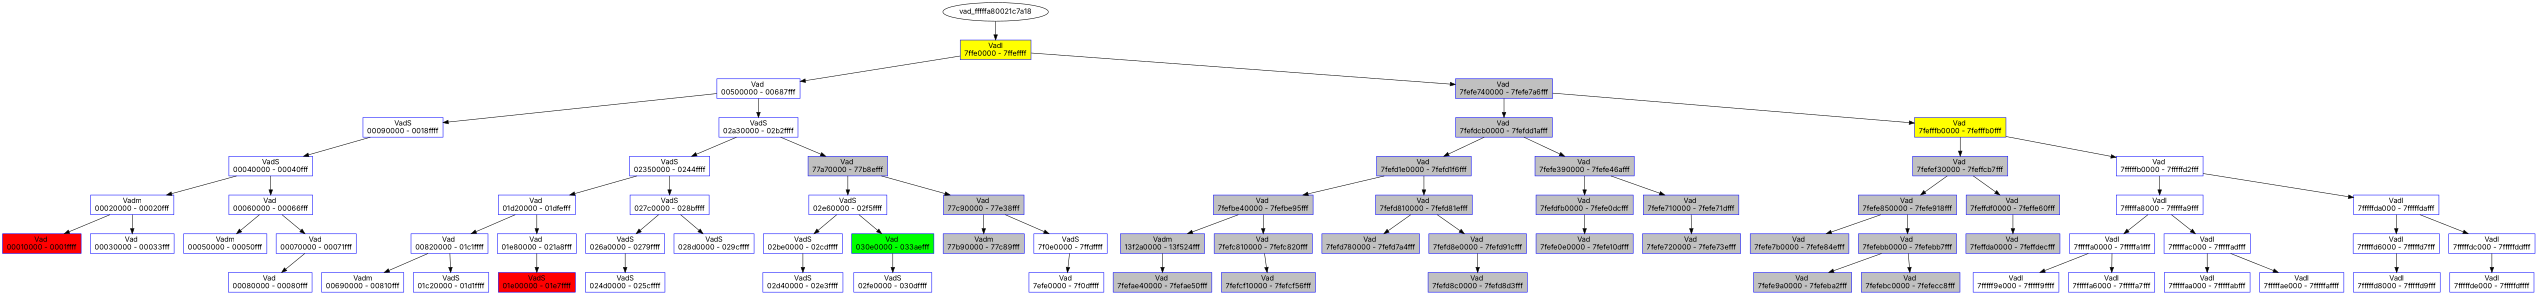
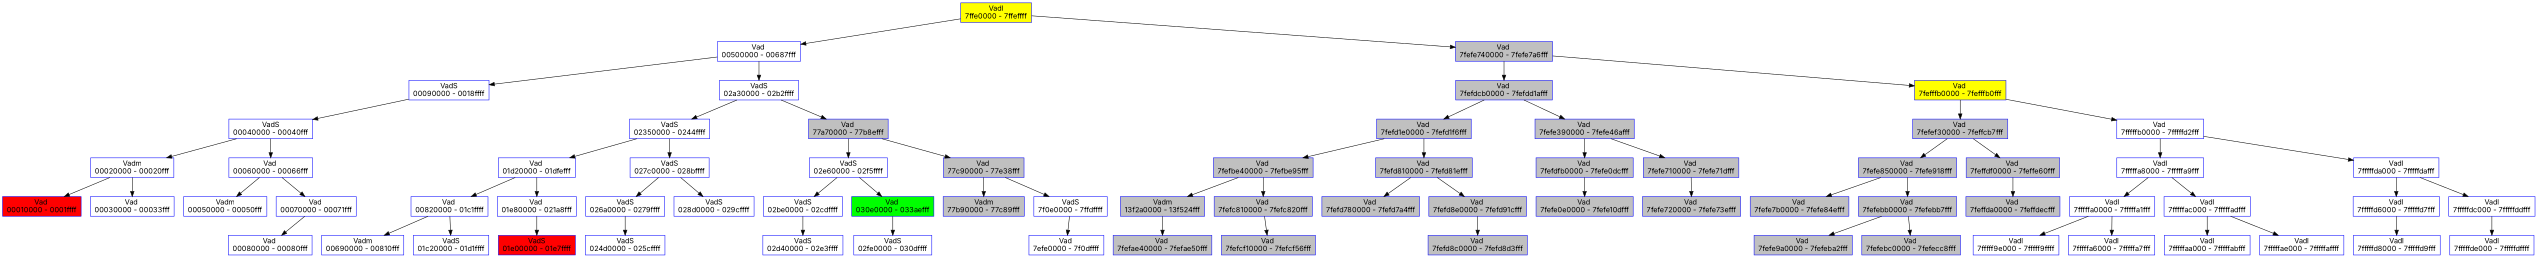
(996, 12) -> none
